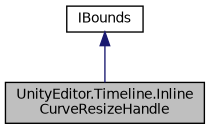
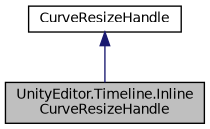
(105, 19) -> (105, 19)
